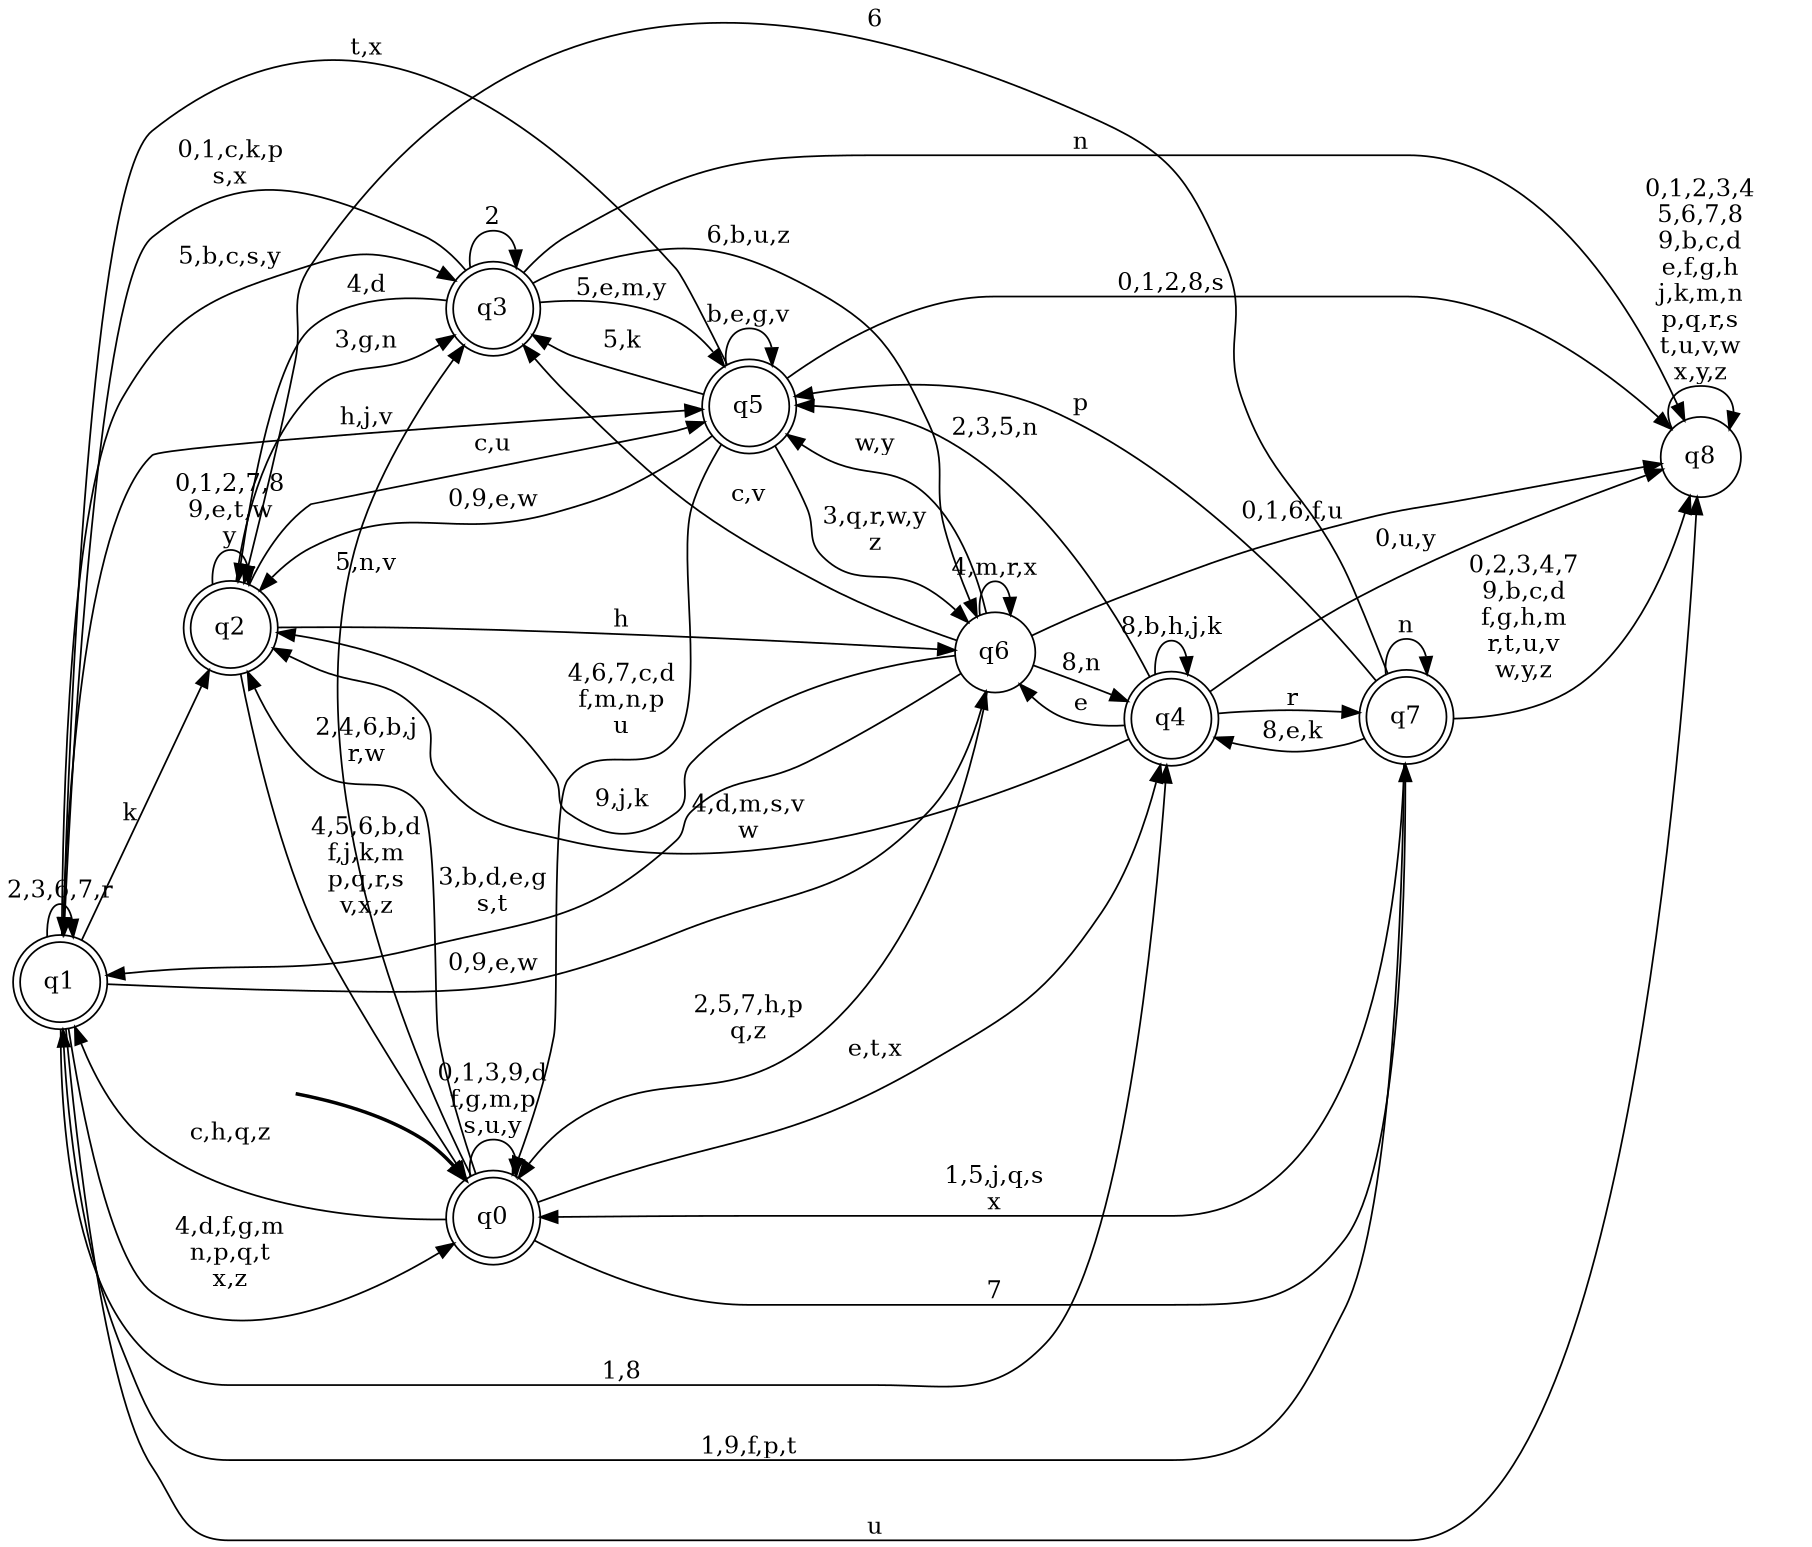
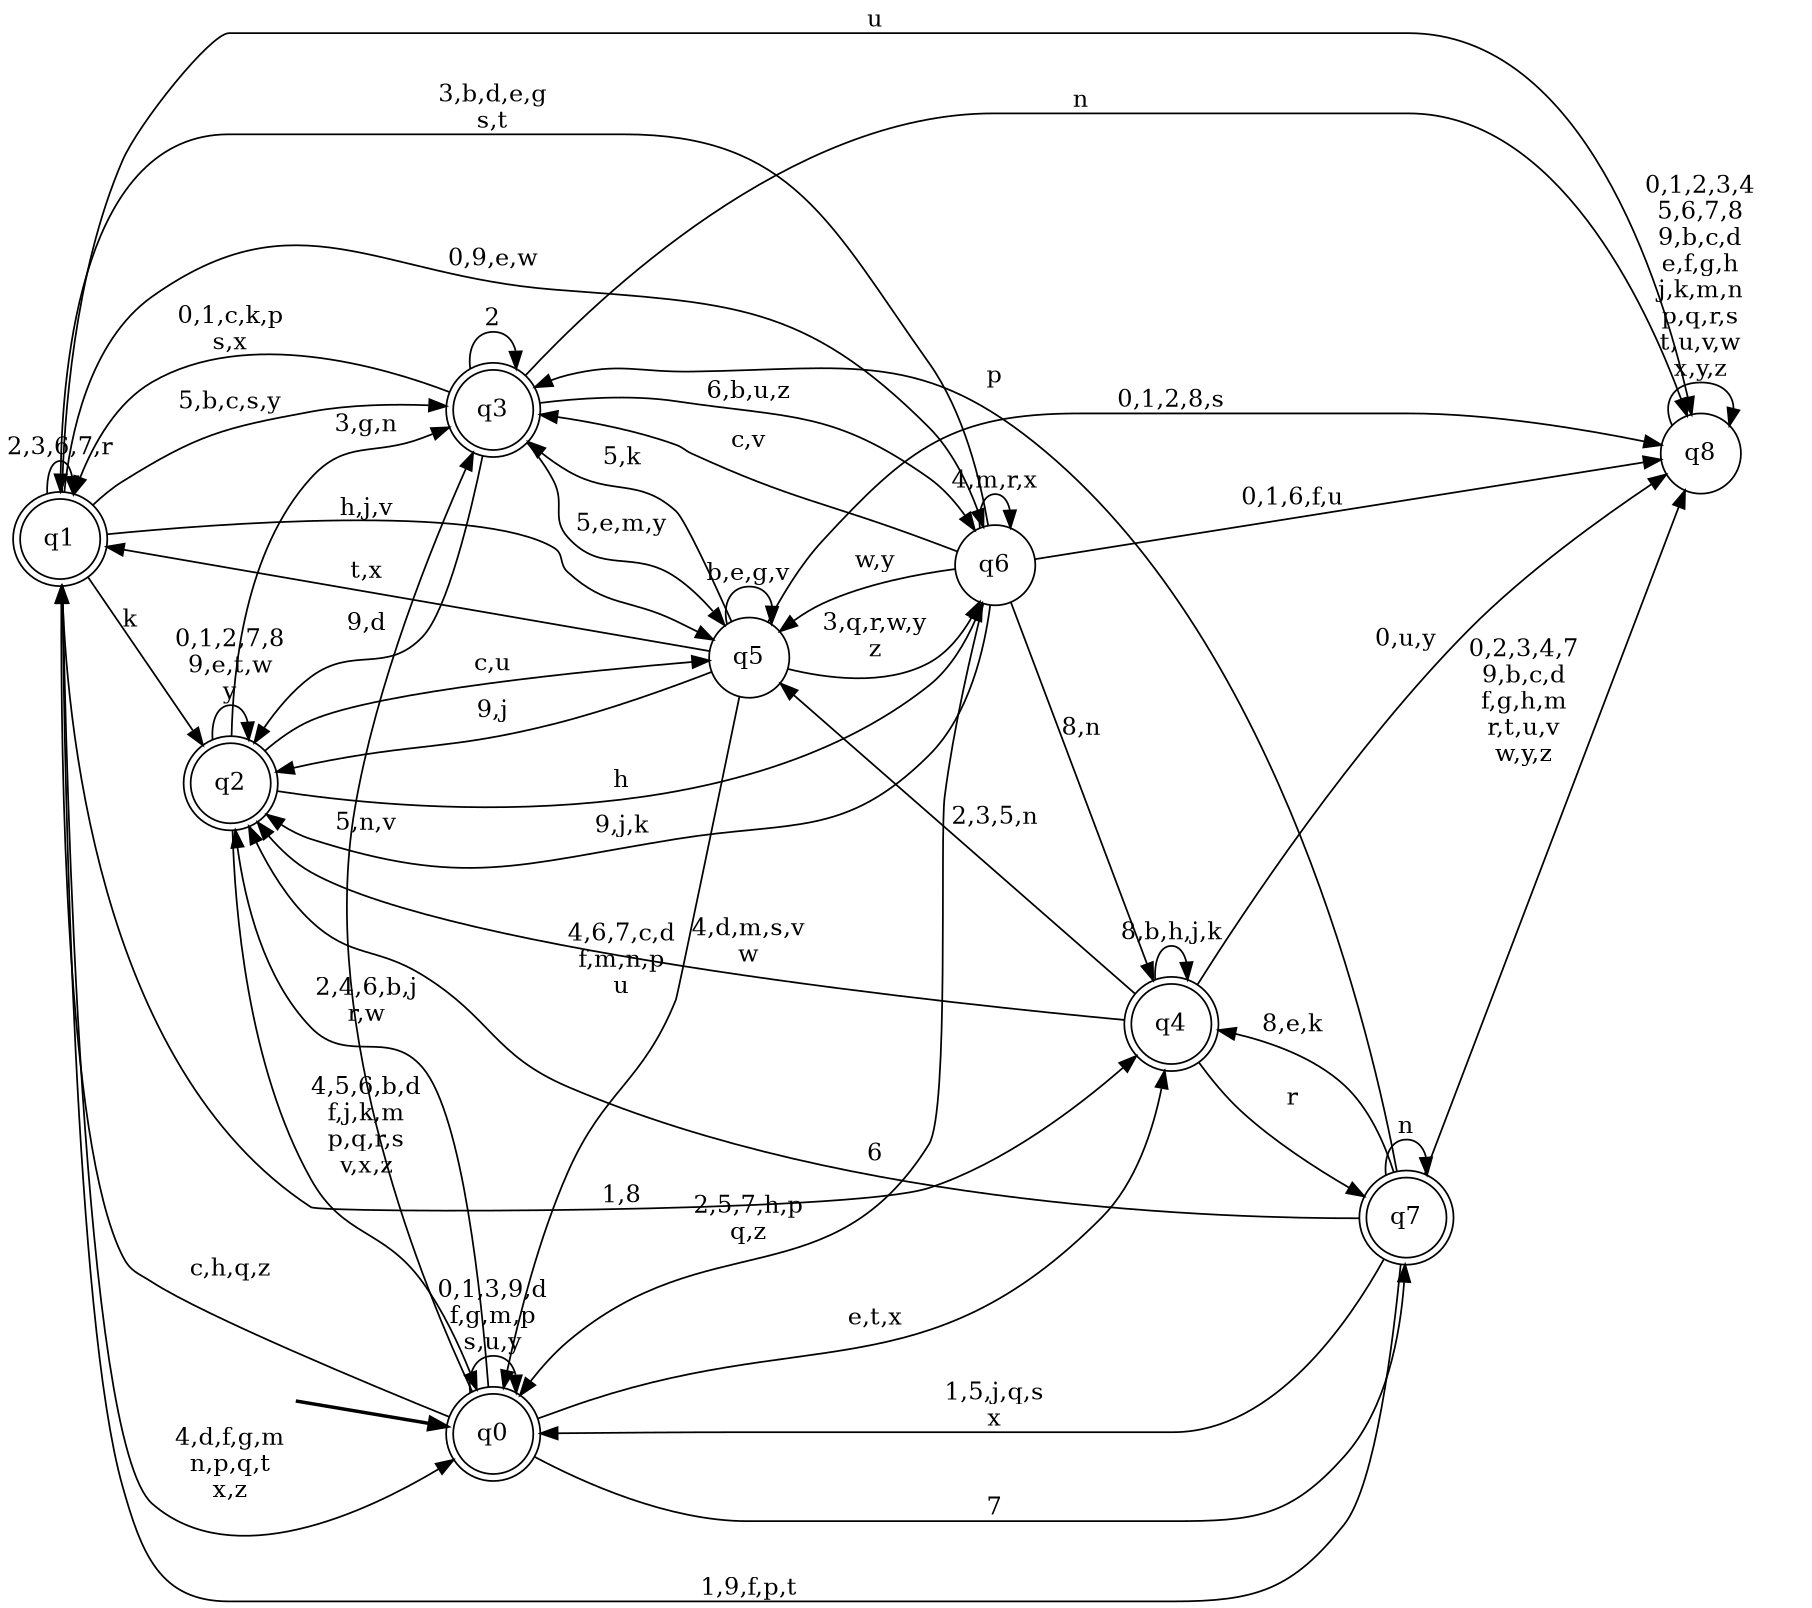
(367, 285) -> (367, 624)
(749, 406) -> (749, 658)
(1131, 455) -> (1147, 561)
(493, 500) -> (493, 711)
(1075, 722) -> none
